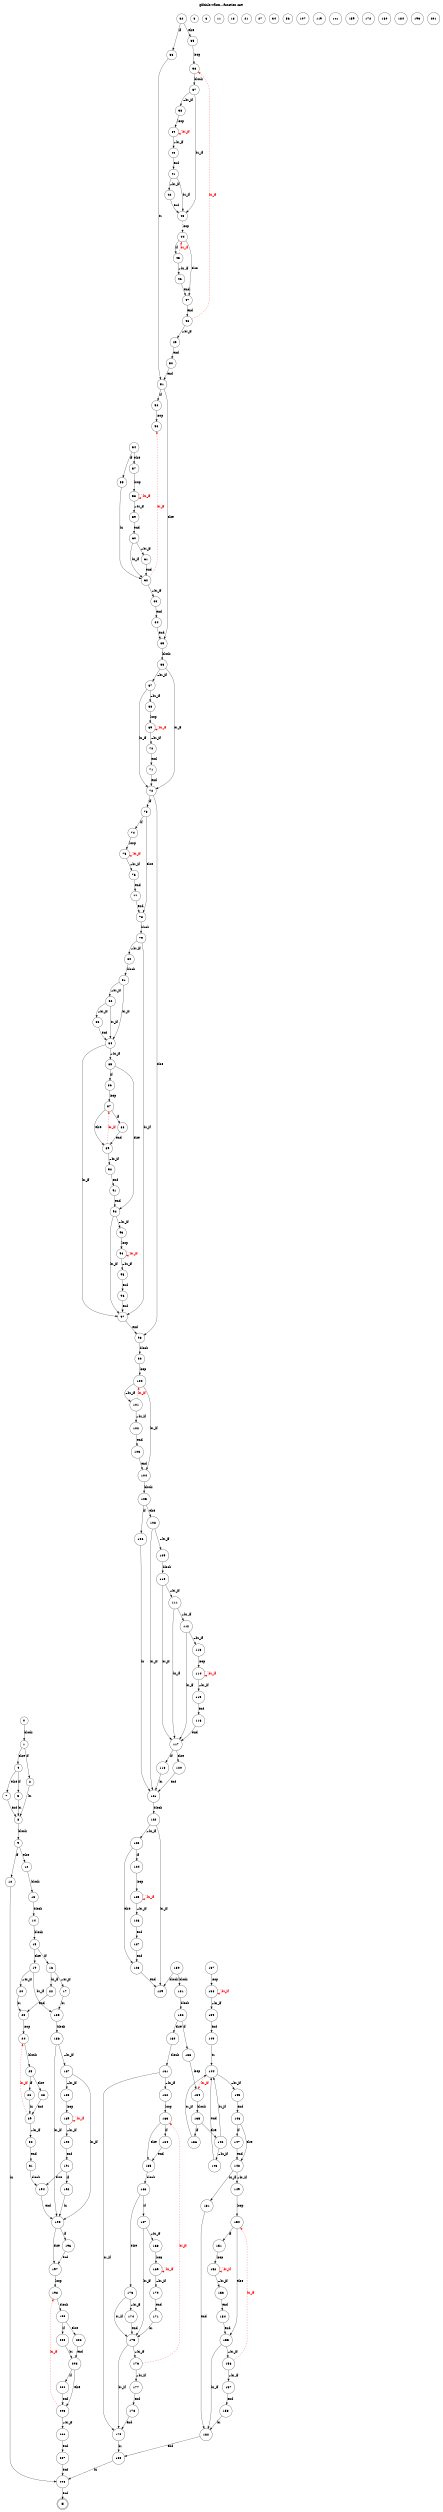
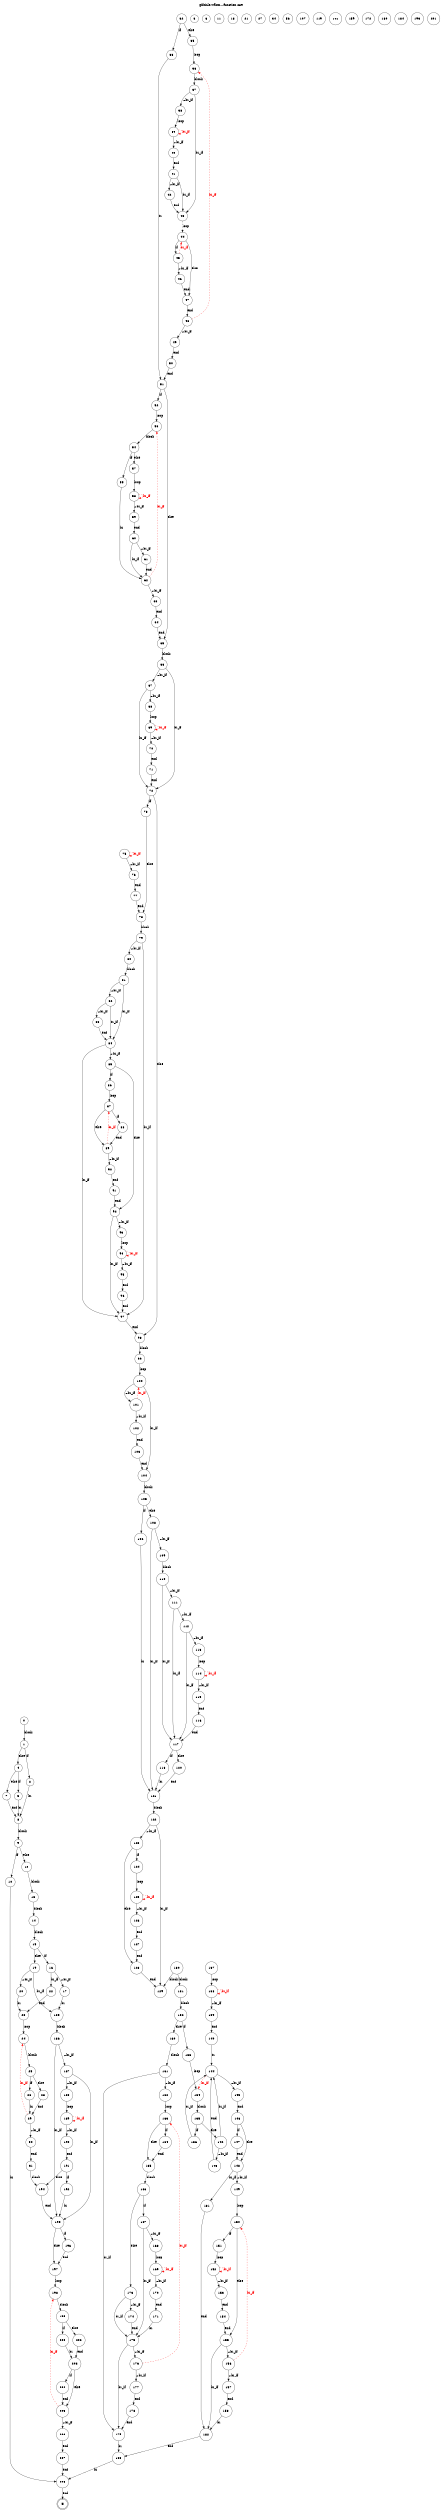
none -> (146, 436)
(133, 833) -> none
